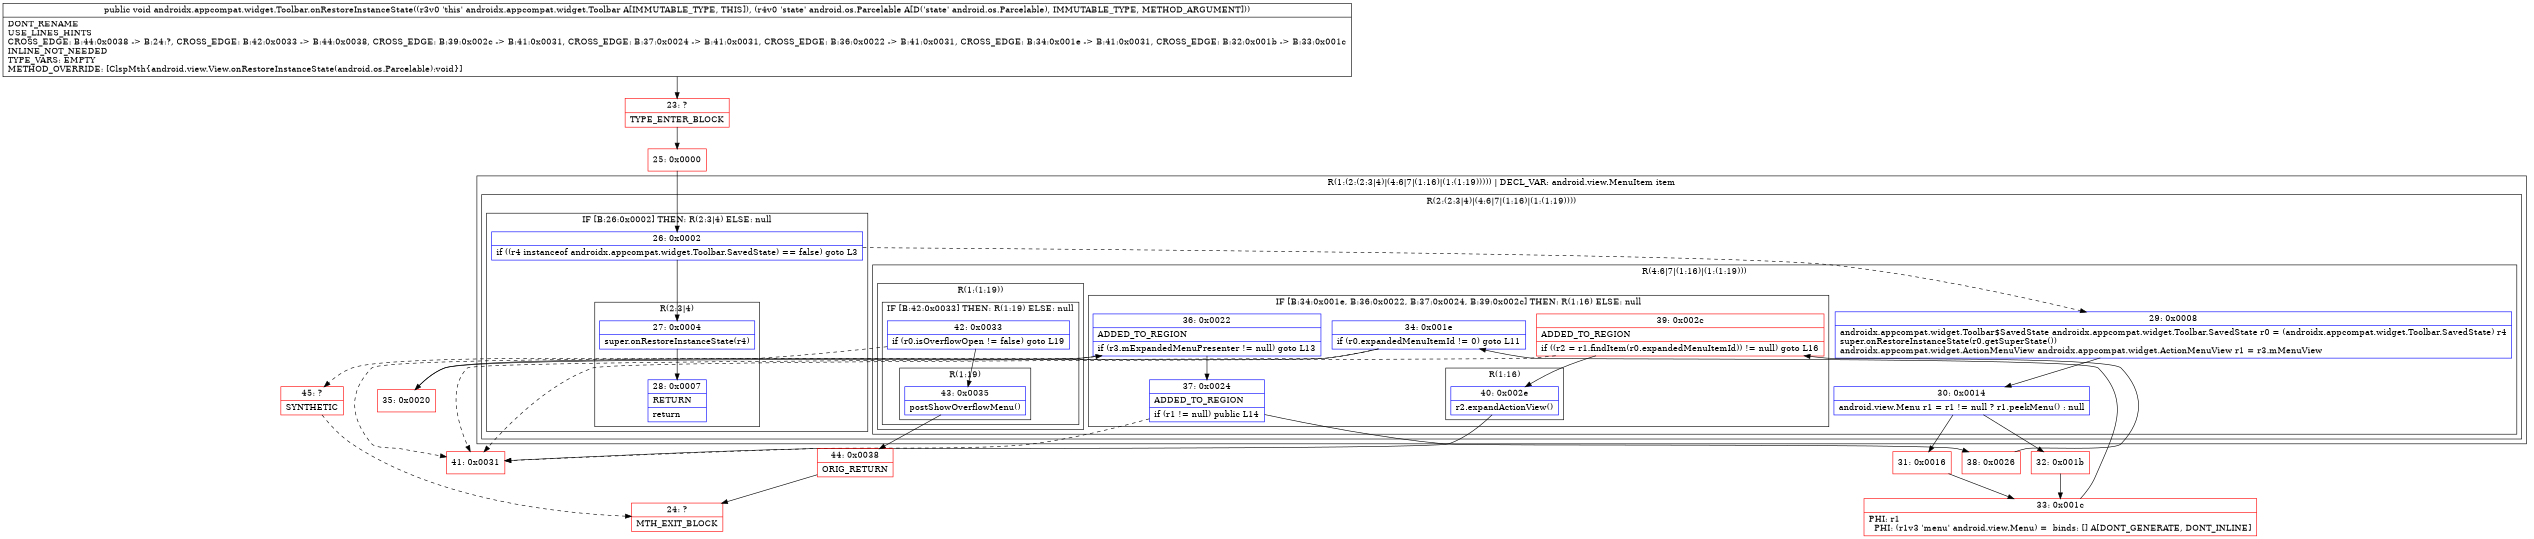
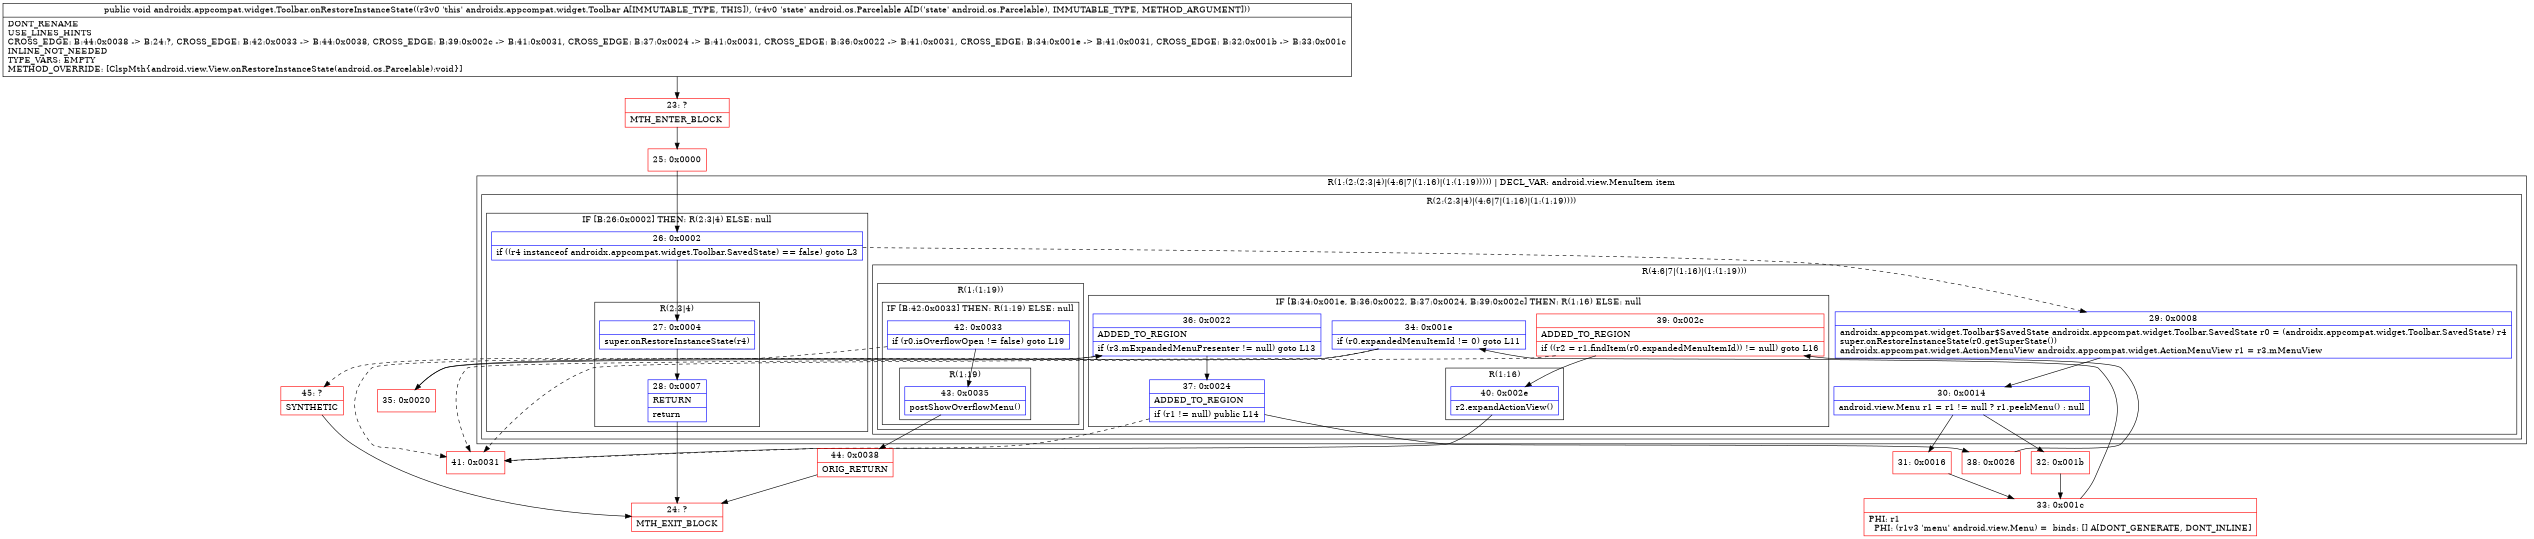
(677, 120) -> (676, 120)
none -> (677, 459)
(464, 492) -> (464, 492)
